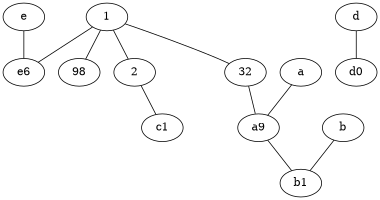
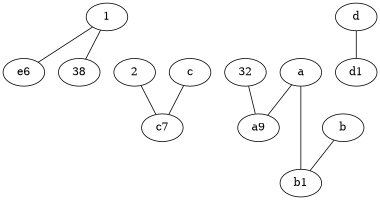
(24, 17) -> none
(178, 43) -> none
(121, 45) -> none
(79, 72) -> (79, 72)
none -> (190, 72)
(356, 72) -> (356, 72)
(162, 128) -> (162, 128)
(280, 155) -> (301, 128)
